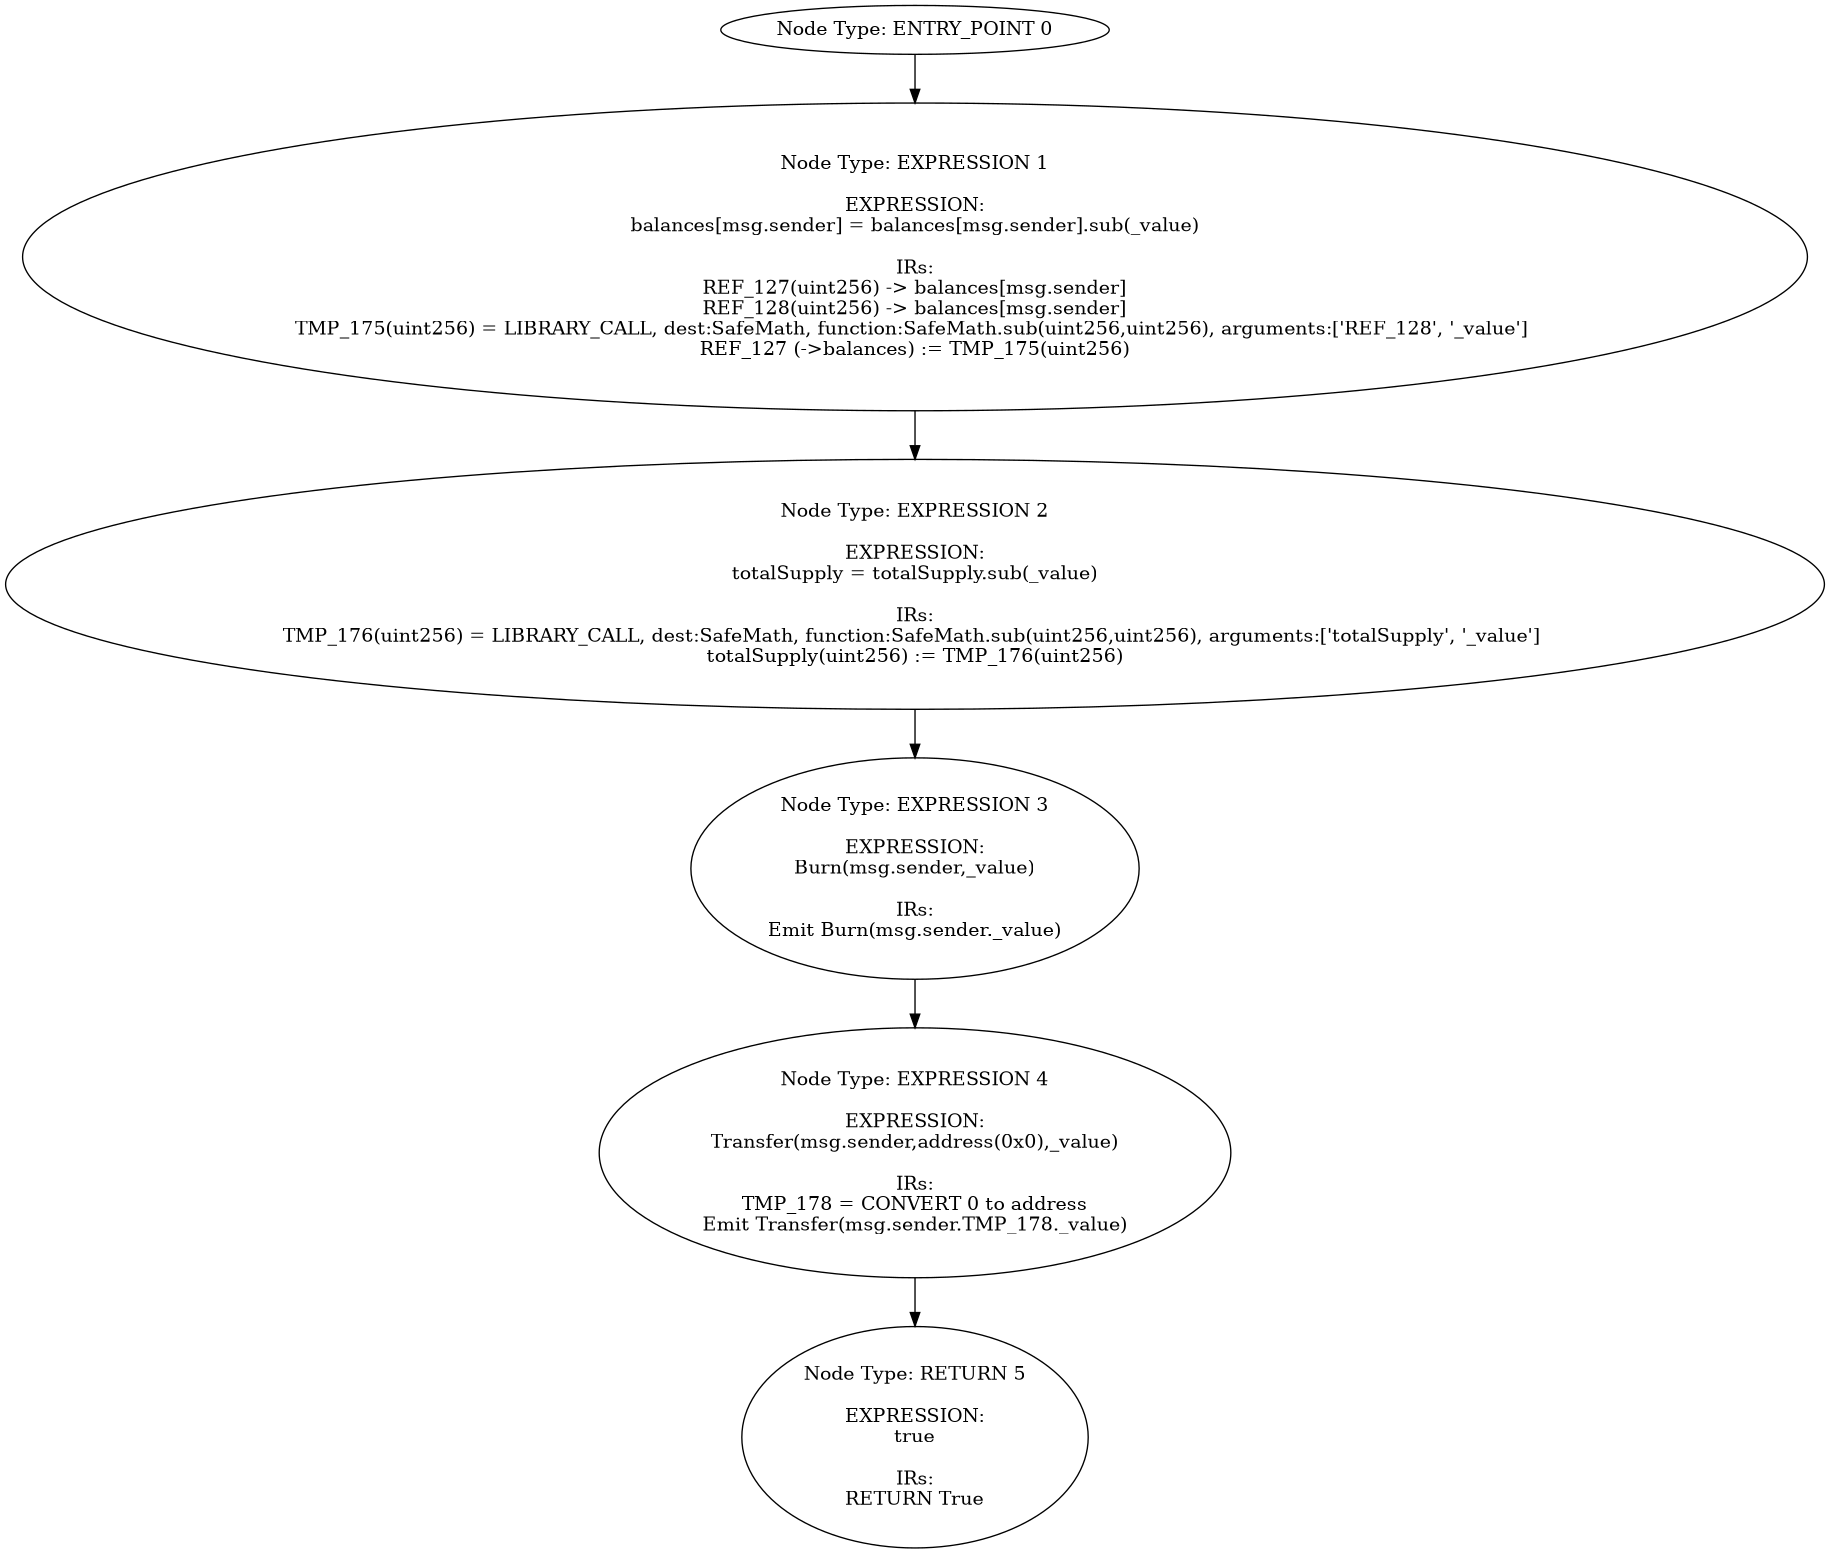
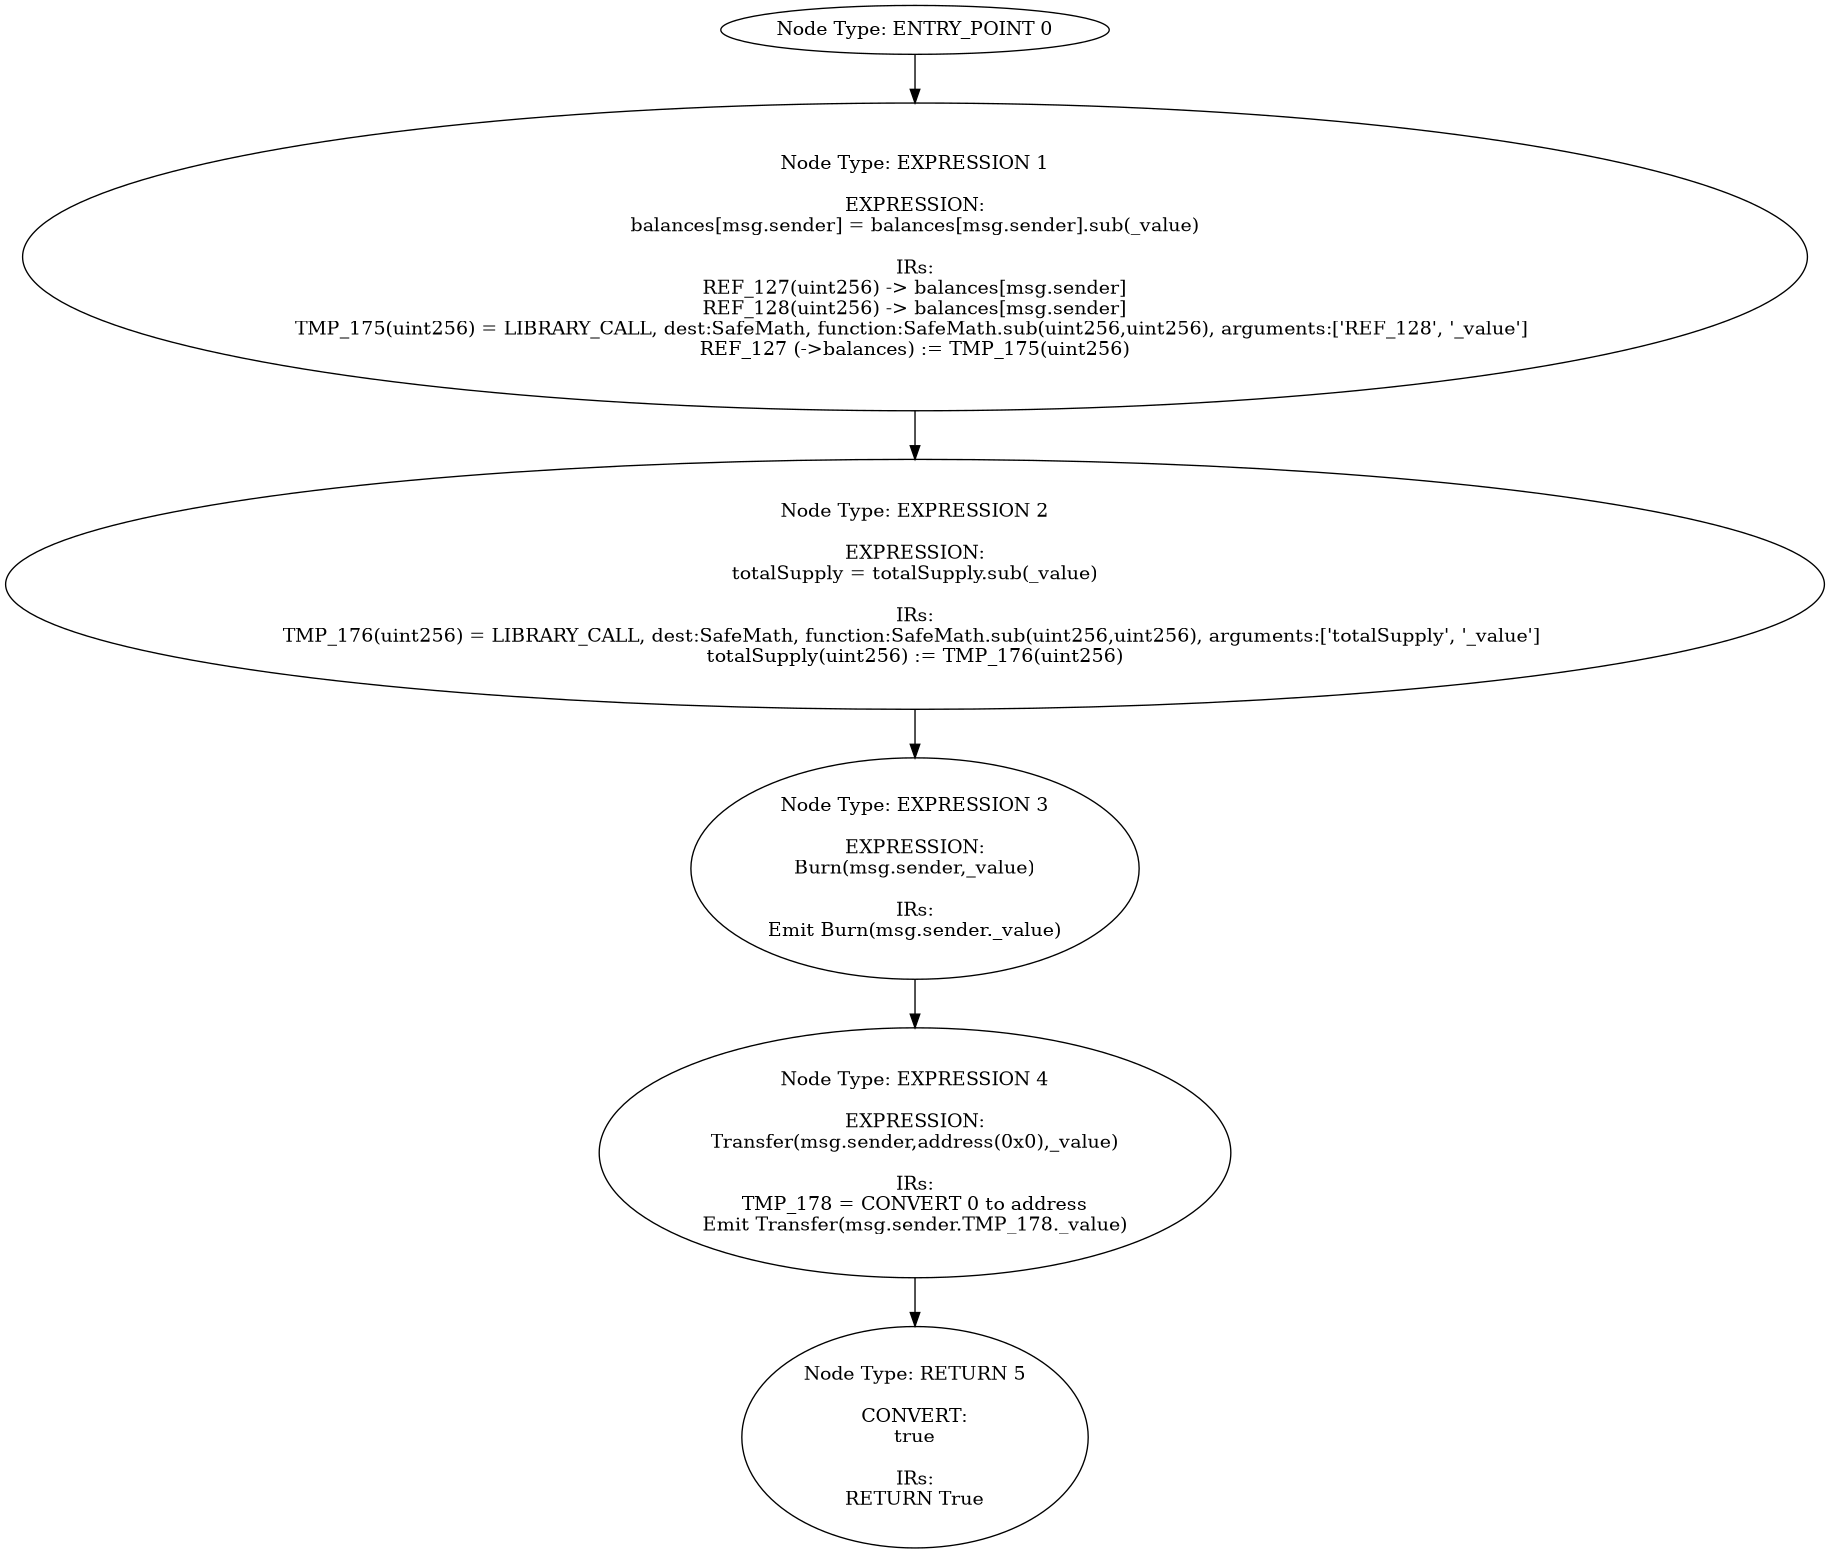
(915, 1437) -> (915, 1437)
